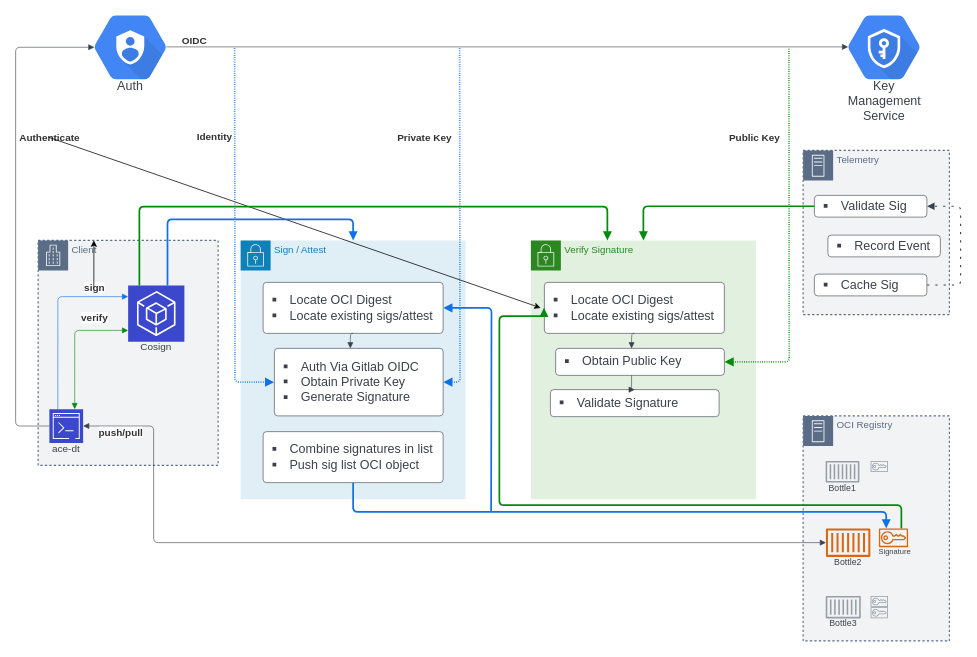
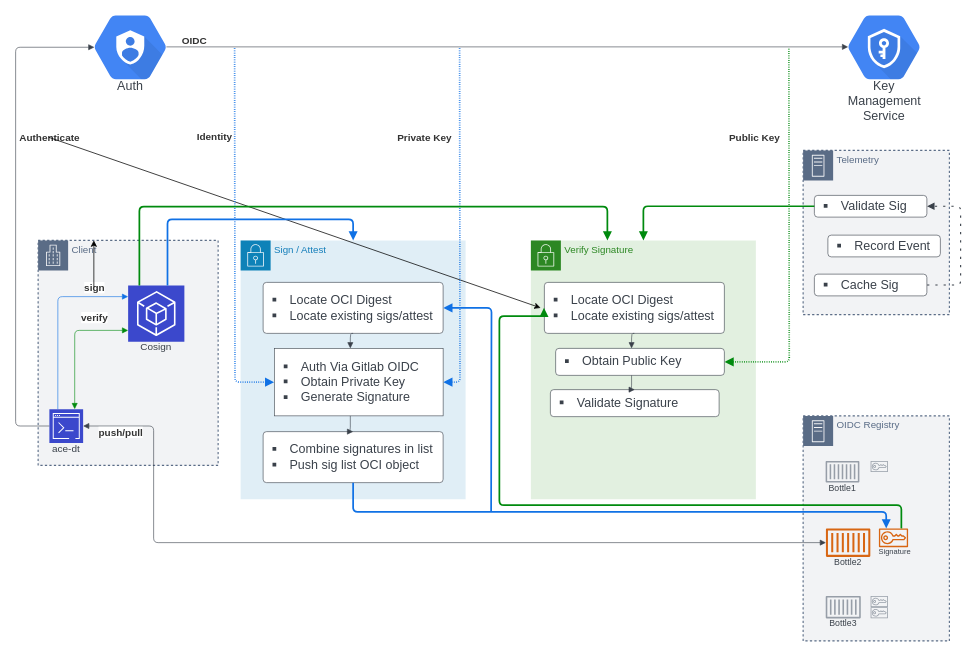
(359, 382) -> (359, 382)
(867, 425) -> (870, 425)
none -> (350, 431)
